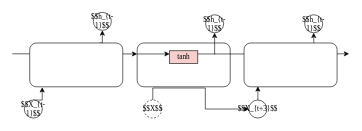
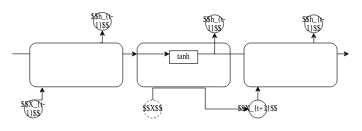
(184, 57) -> (184, 57)
(258, 109) -> (258, 109)
